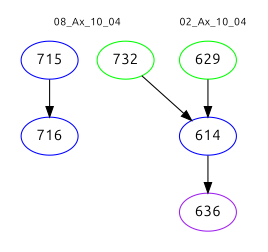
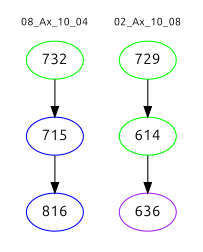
(213, 23) -> (148, 23)
(208, 60) -> (148, 60)
(155, 88) -> (55, 93)
(50, 136) -> (55, 212)
(208, 136) -> (148, 136)
